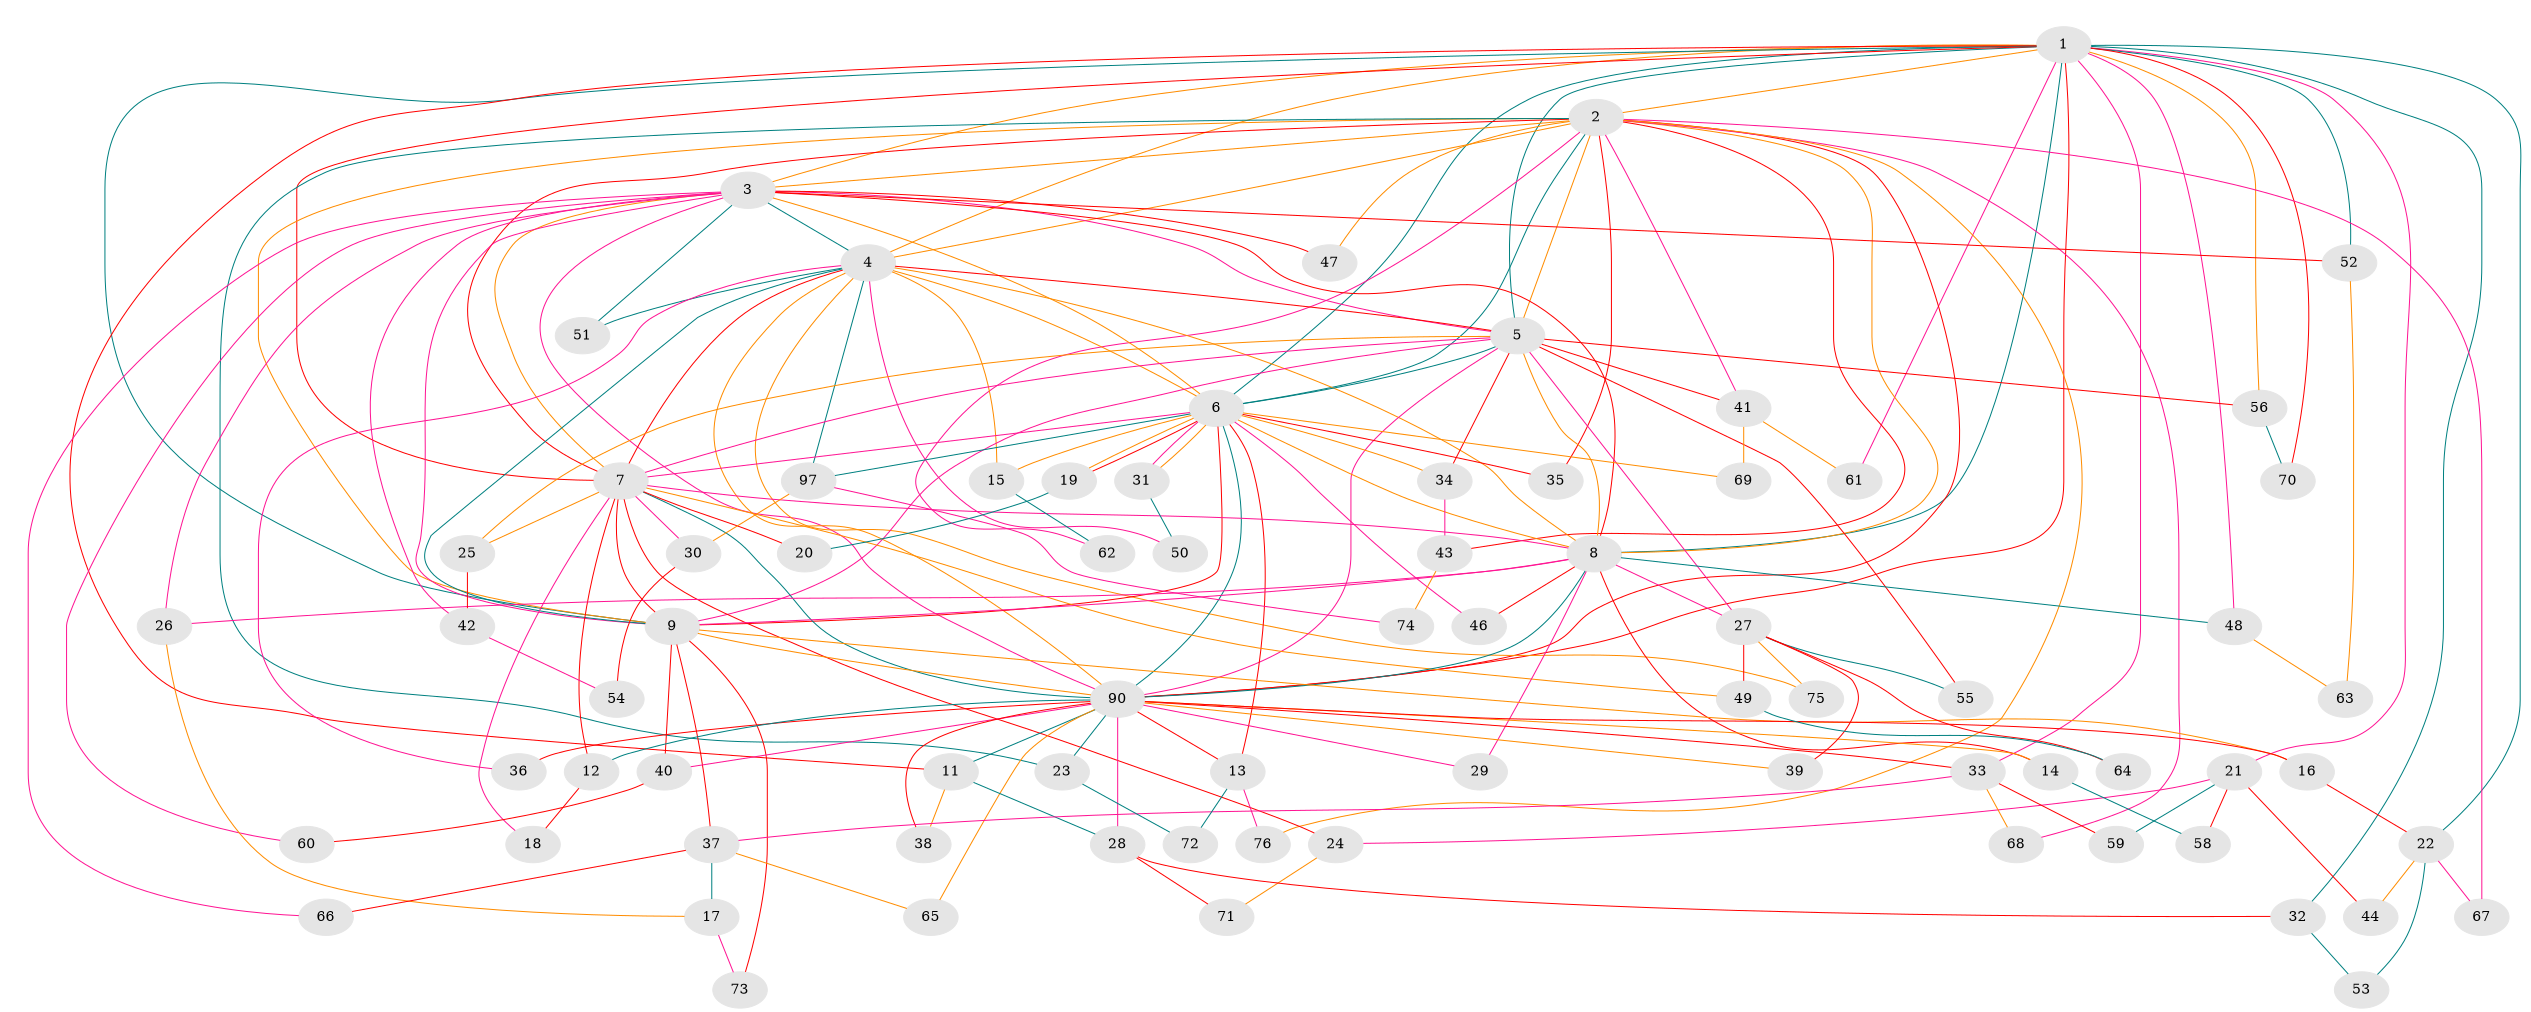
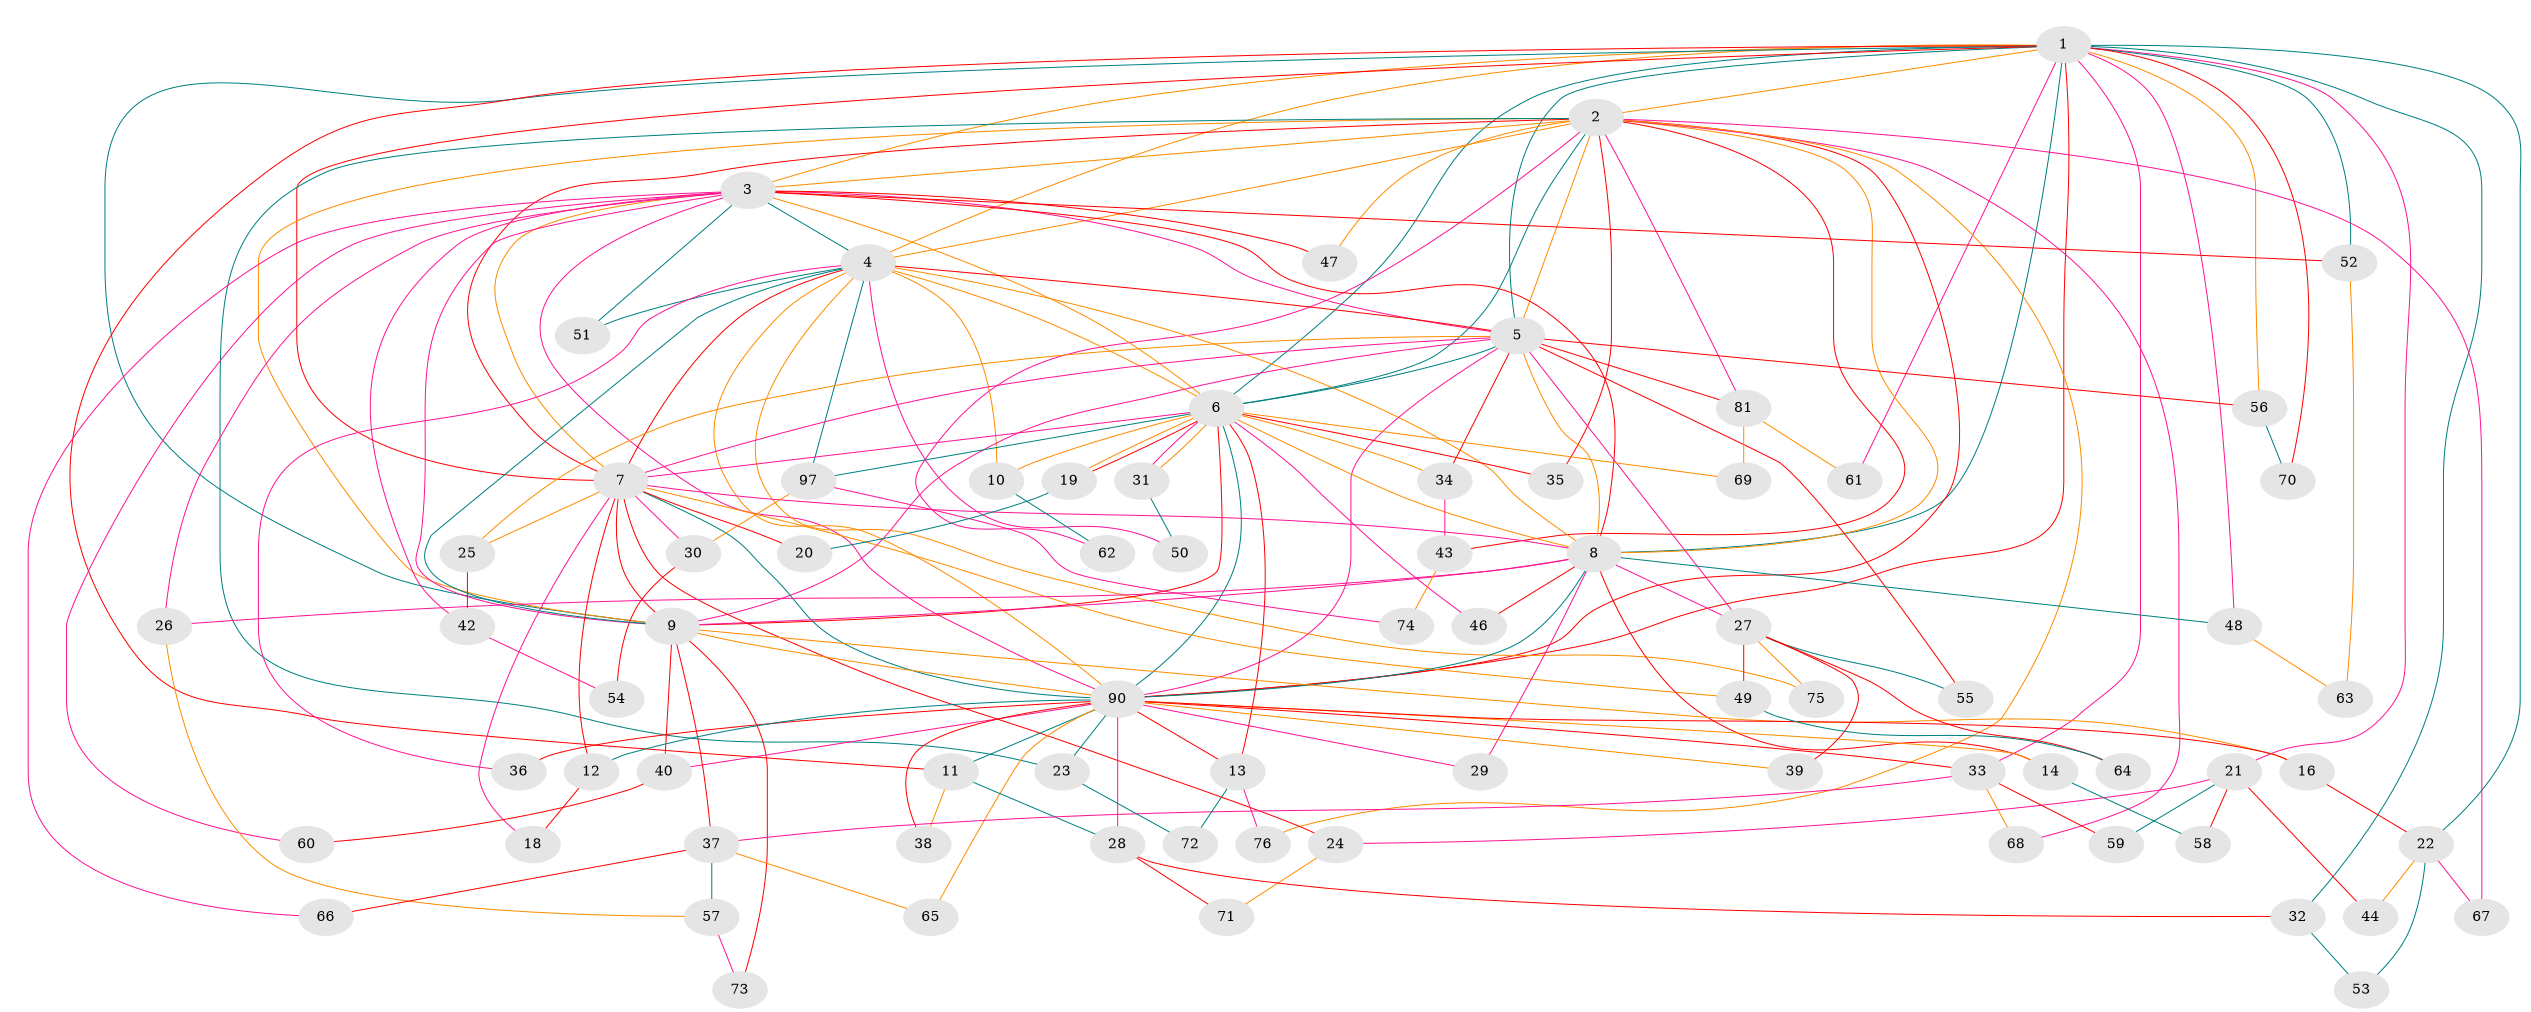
(1744, 408) -> (1744, 408)
(997, 481) -> (997, 481)
(712, 917) -> (712, 917)
